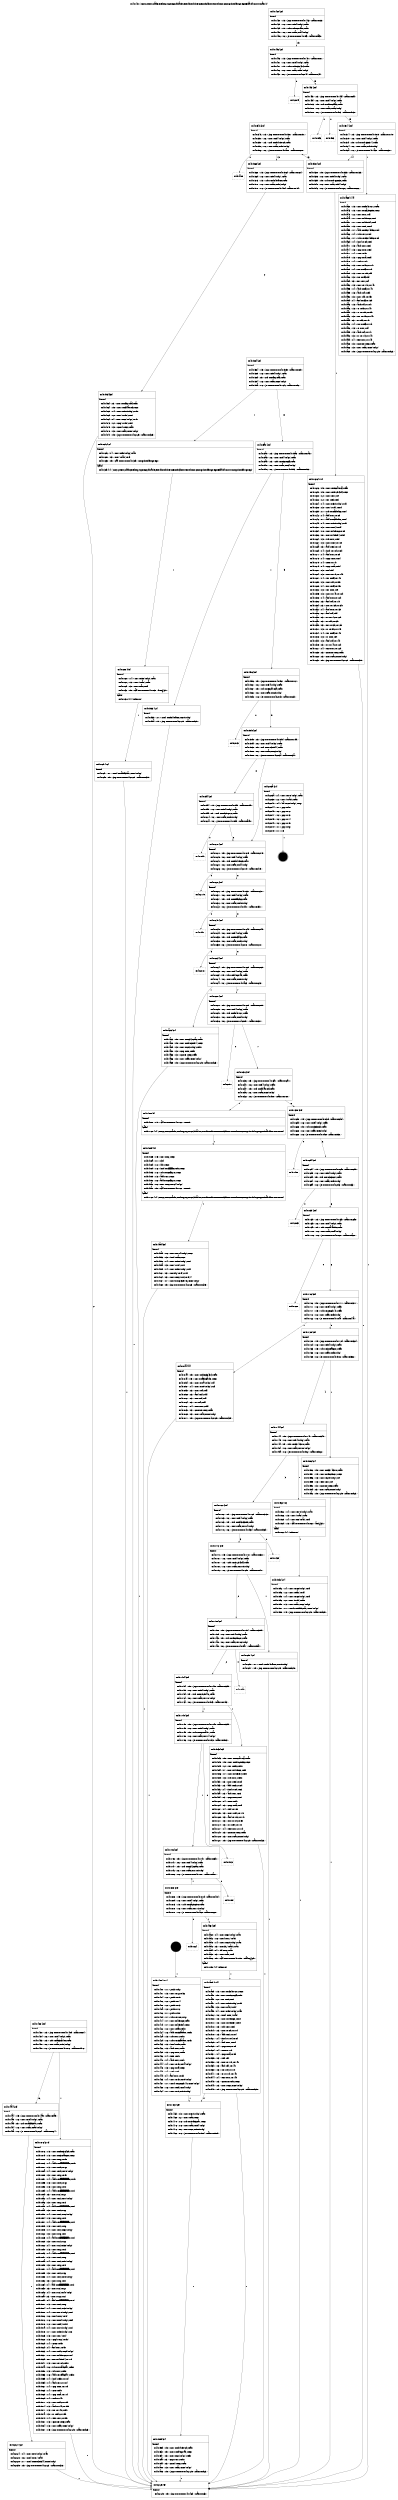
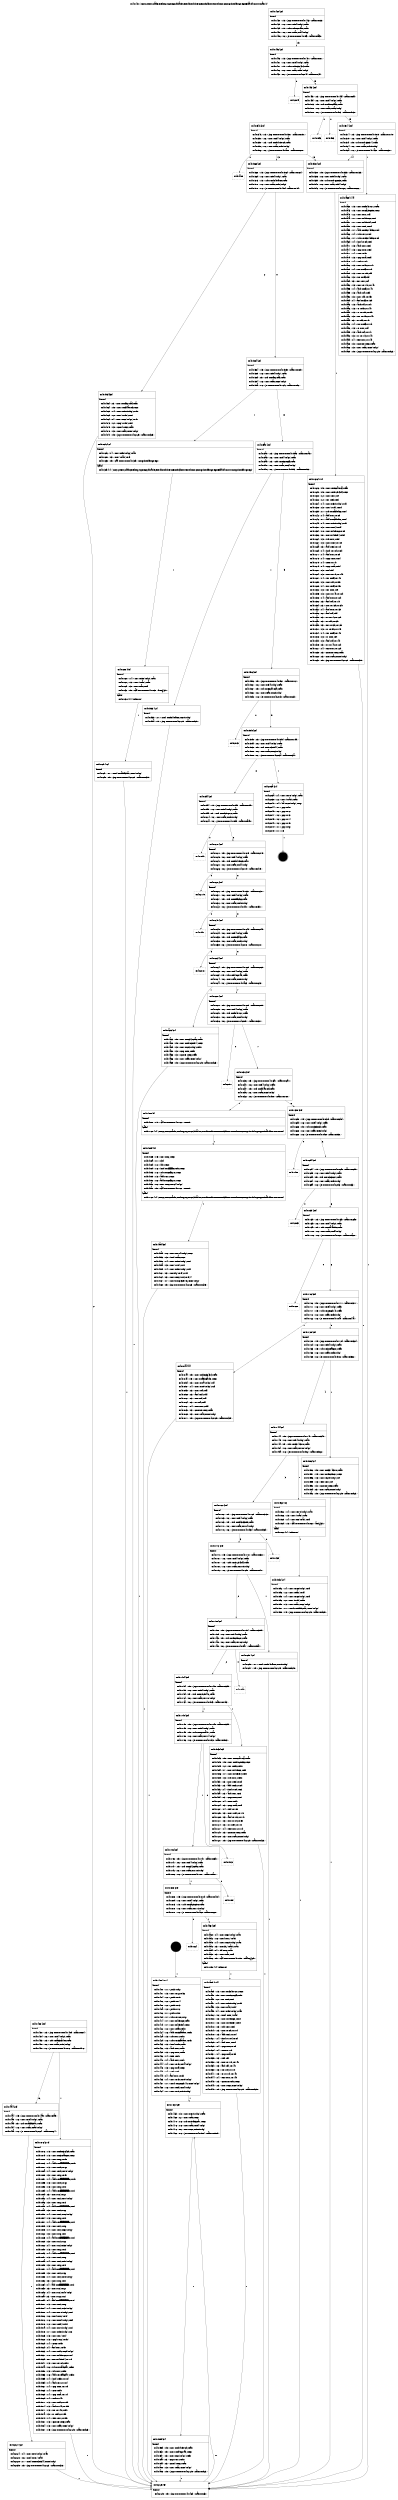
(307, 158) -> (311, 157)
none -> (275, 274)
(259, 800) -> (276, 771)
(192, 1882) -> (190, 1881)
(203, 2097) -> (205, 2312)
